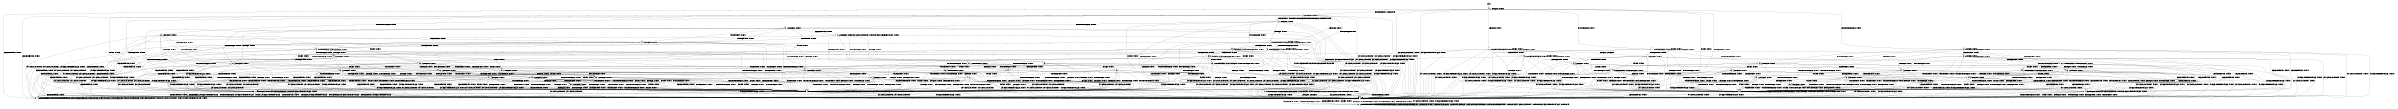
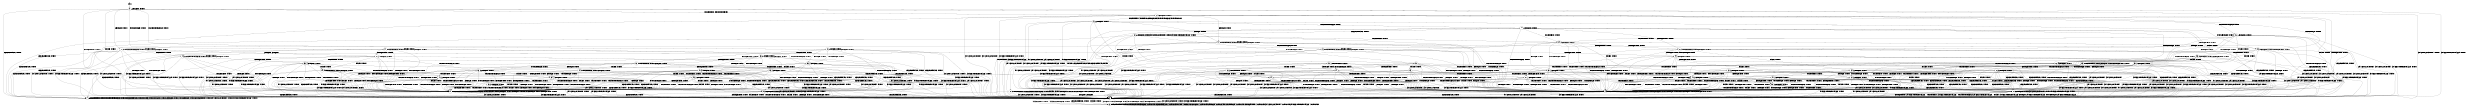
(1385, 12) -> (716, 12)
(460, 73) -> none
(1850, 75) -> none
